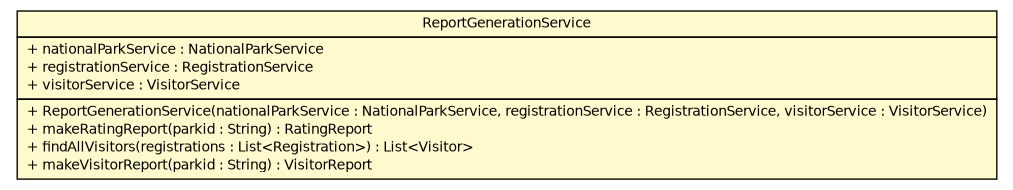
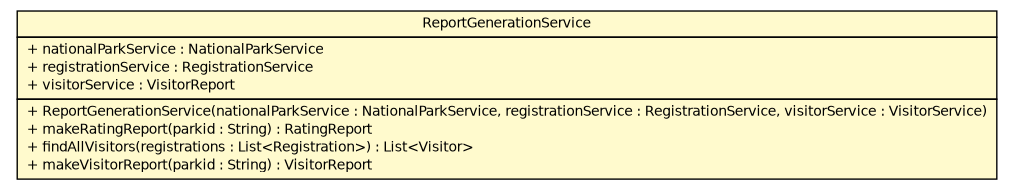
(134, 85) -> (131, 85)
